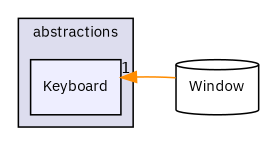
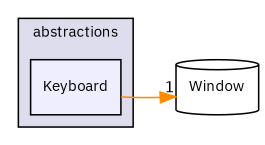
(156, 77) -> (143, 98)
